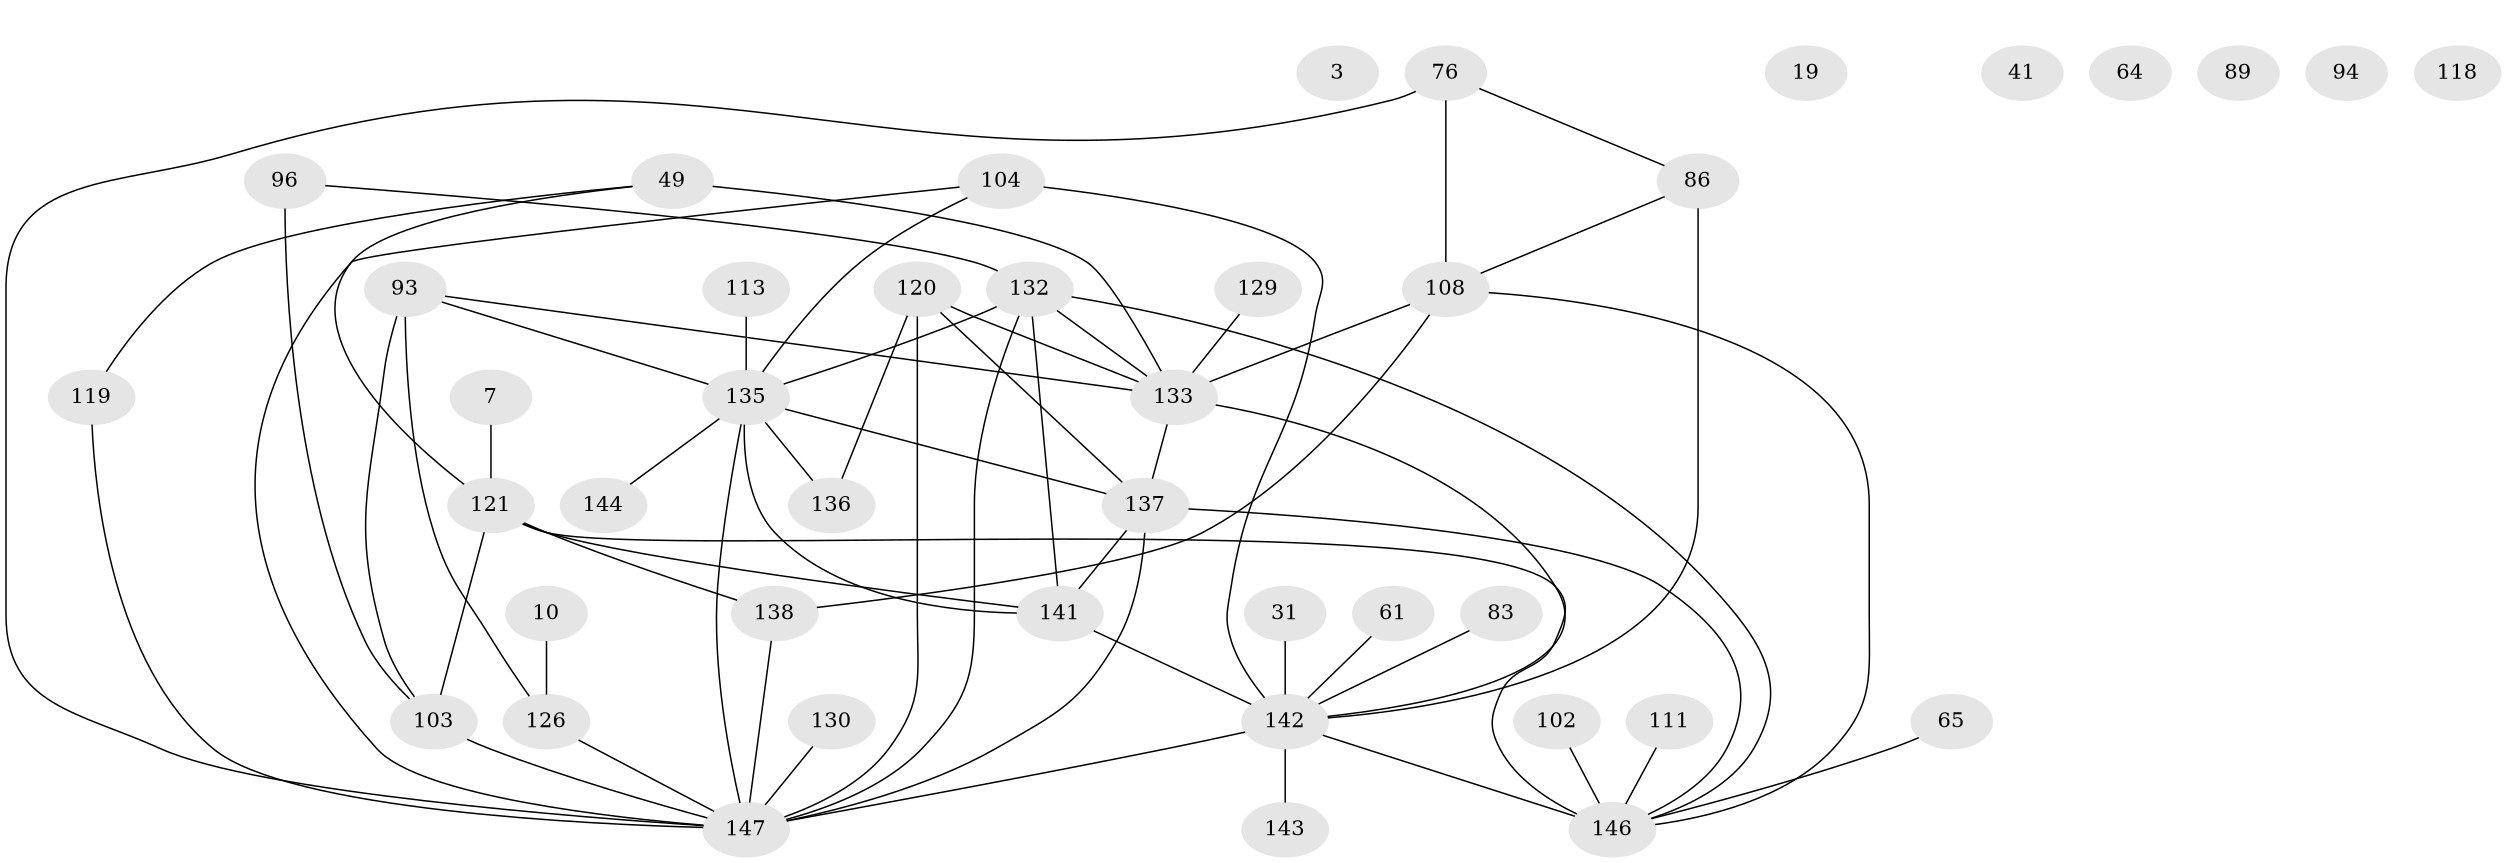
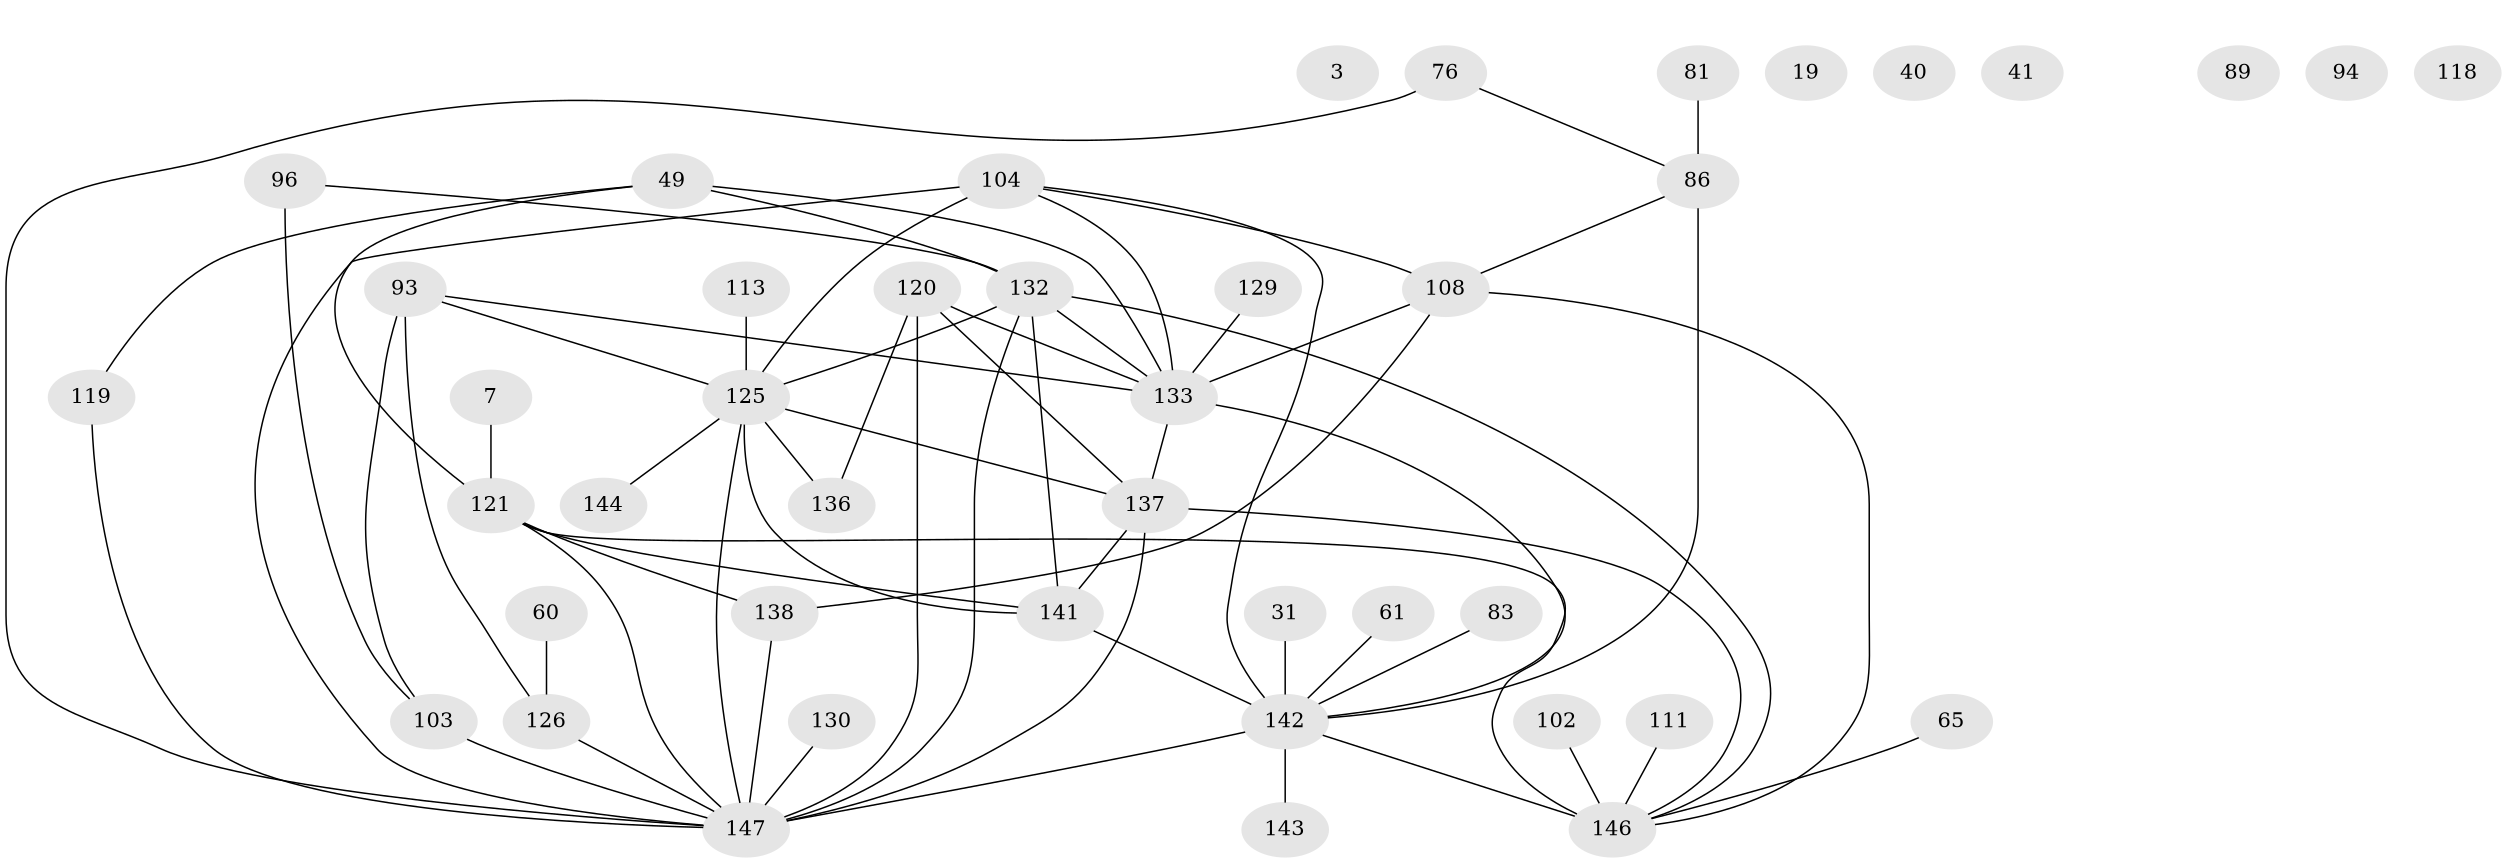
none -> (1698, 73)
none -> (1914, 73)
(2130, 73) -> none
(1446, 181) -> (1312, 243)
none -> (855, 226)
none -> (1135, 260)
(746, 397) -> (746, 397)
(462, 614) -> (634, 656)
(547, 614) -> (547, 614)
